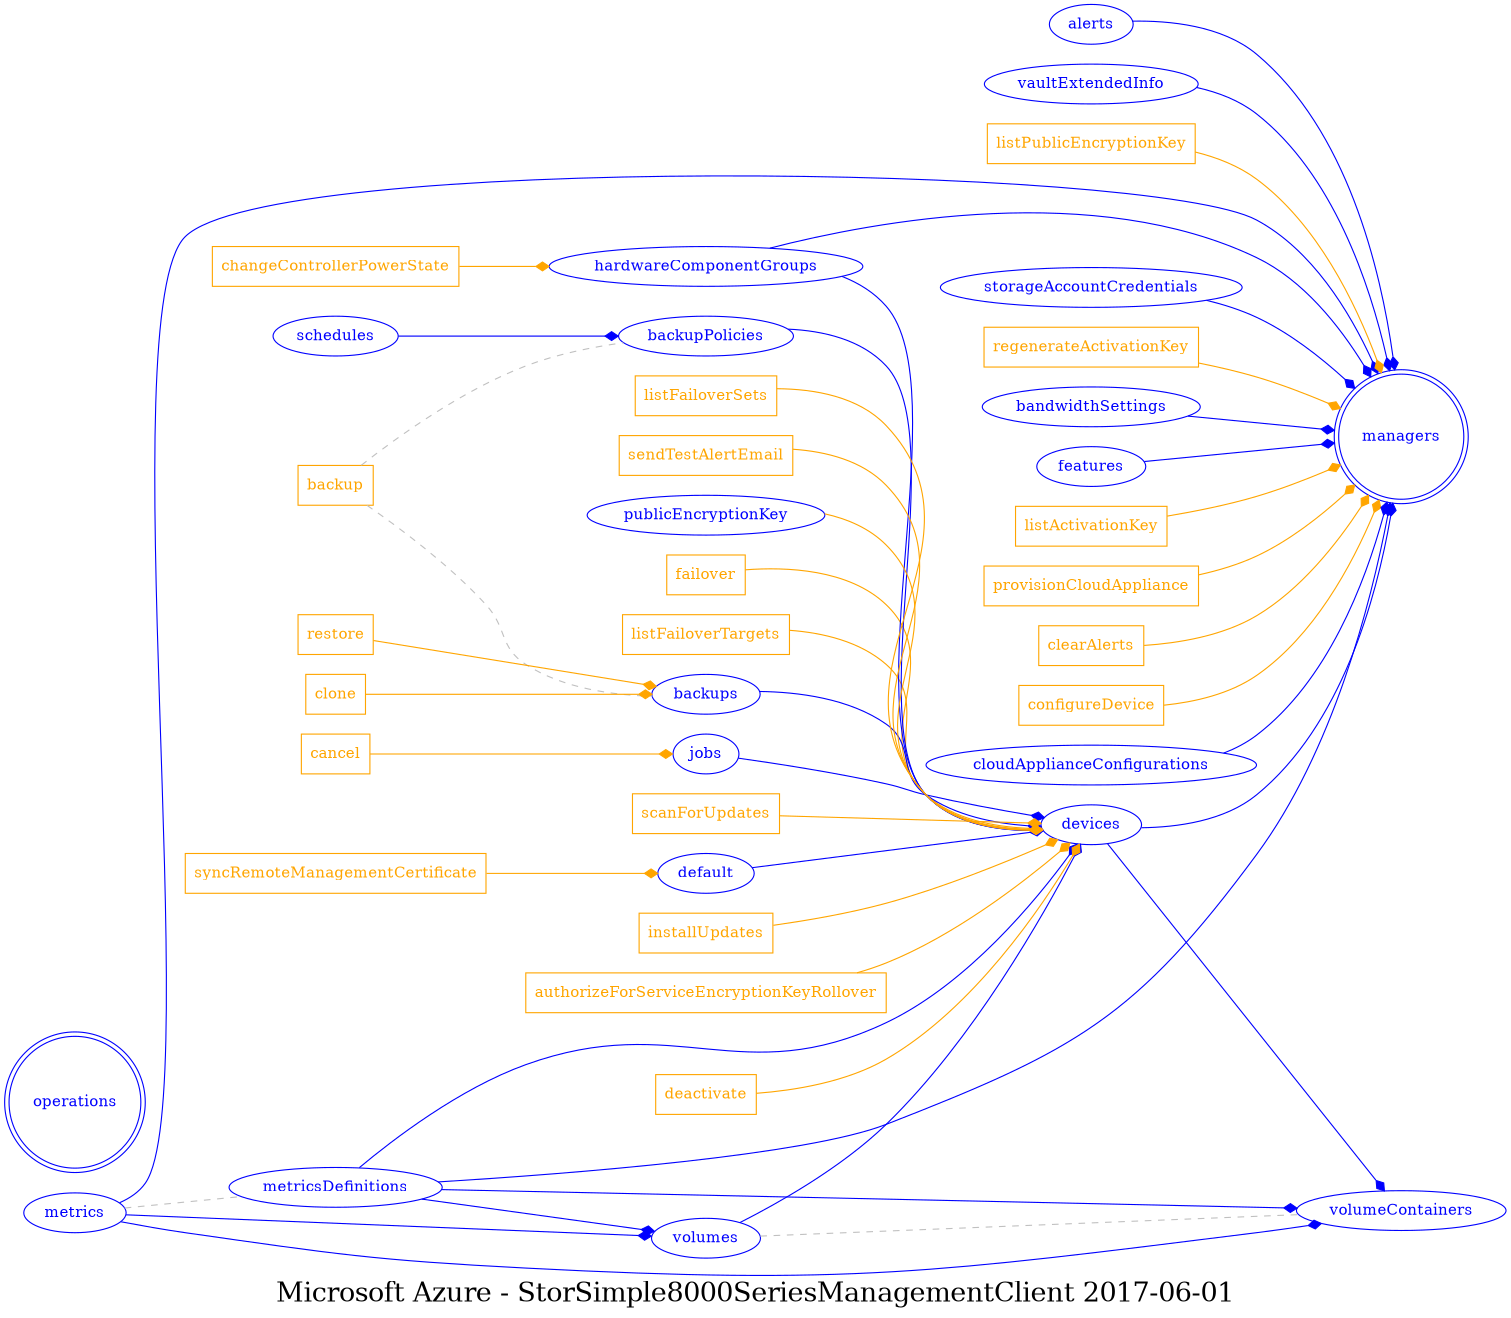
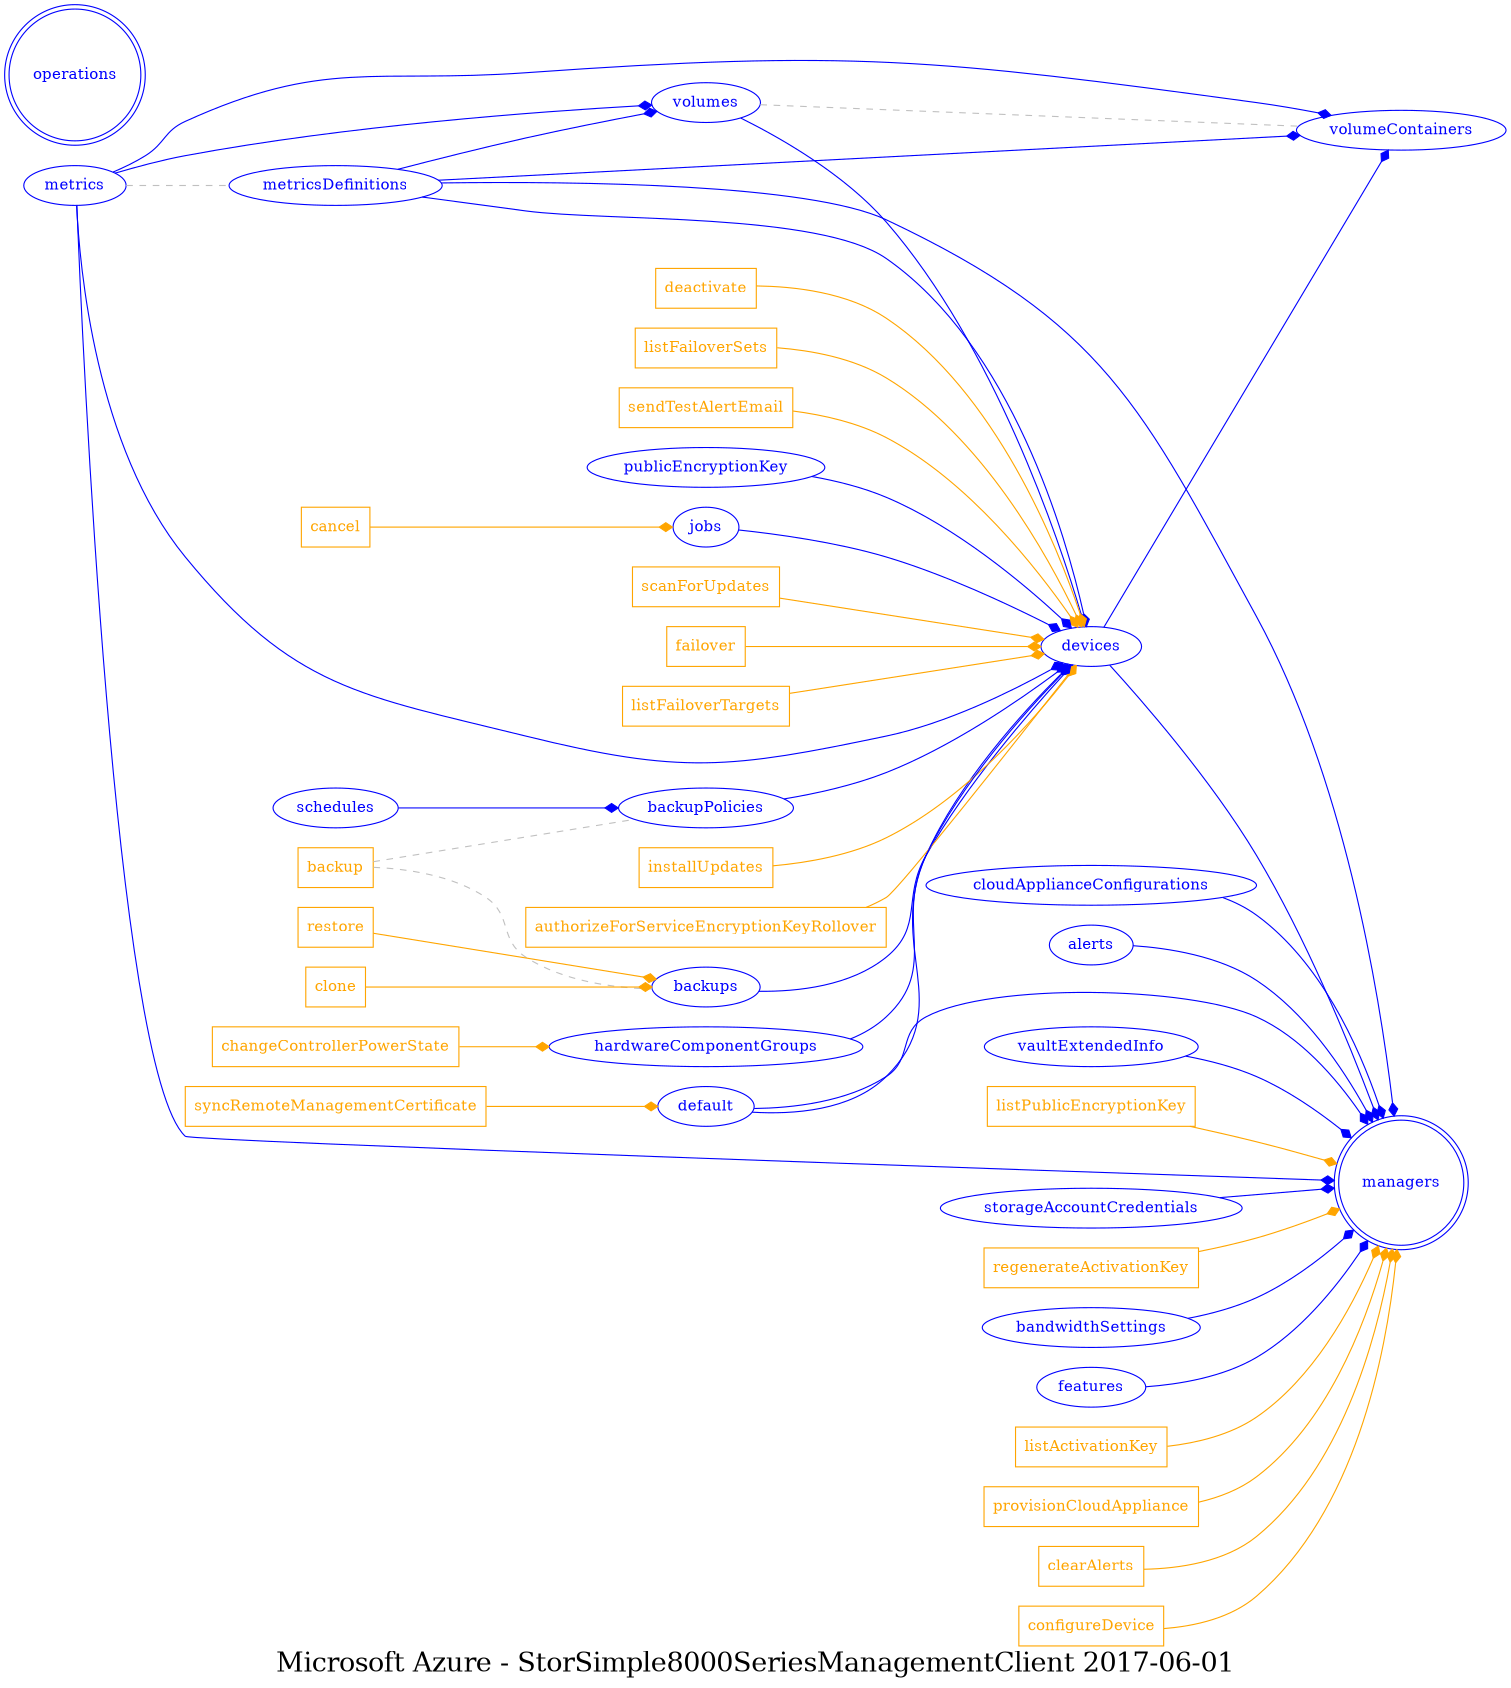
(1092, 216) -> (1057, 993)
(902, 690) -> (946, 529)
none -> (416, 709)
